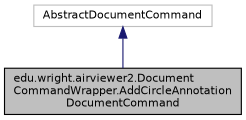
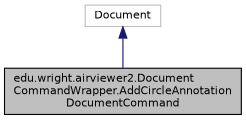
(123, 16) -> (123, 16)
